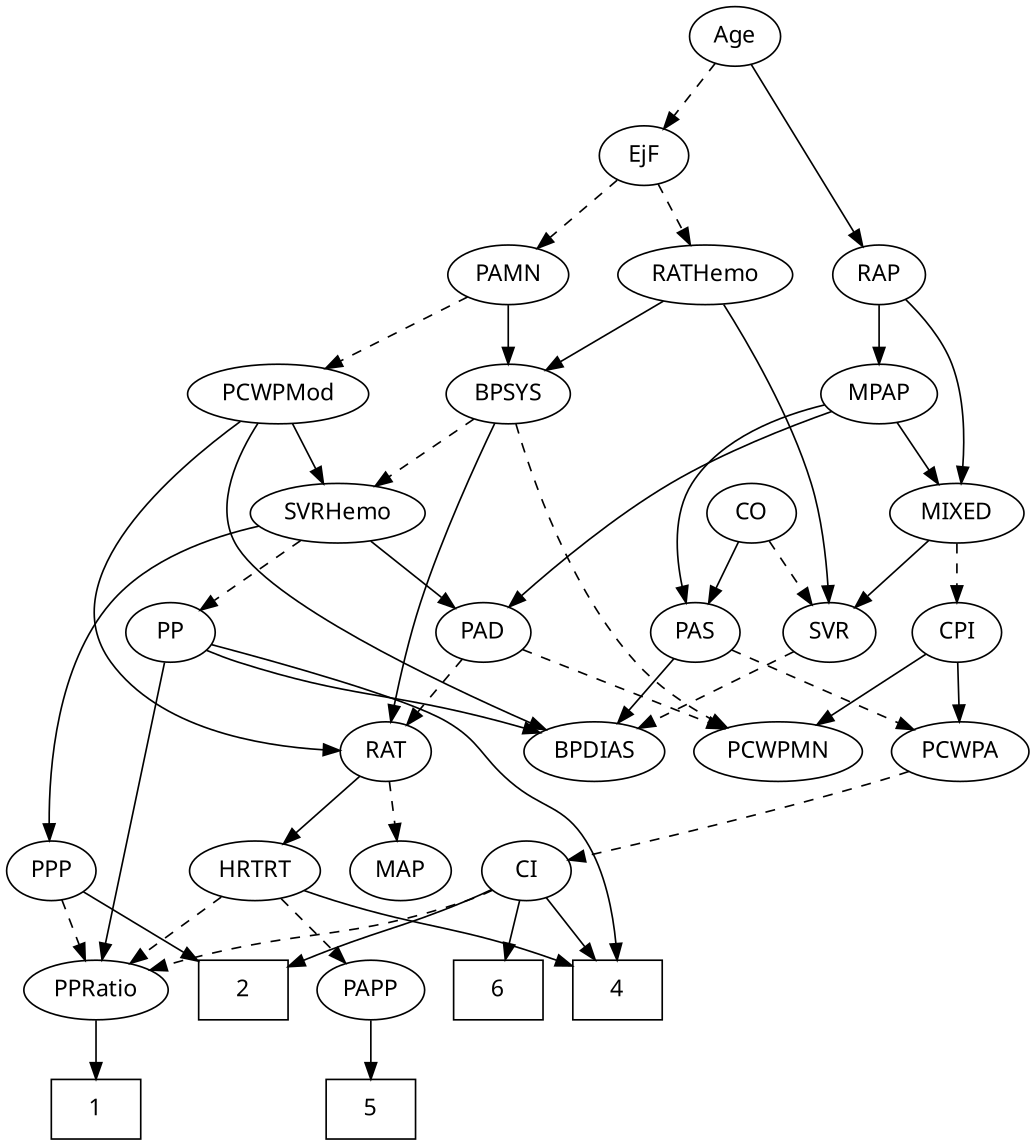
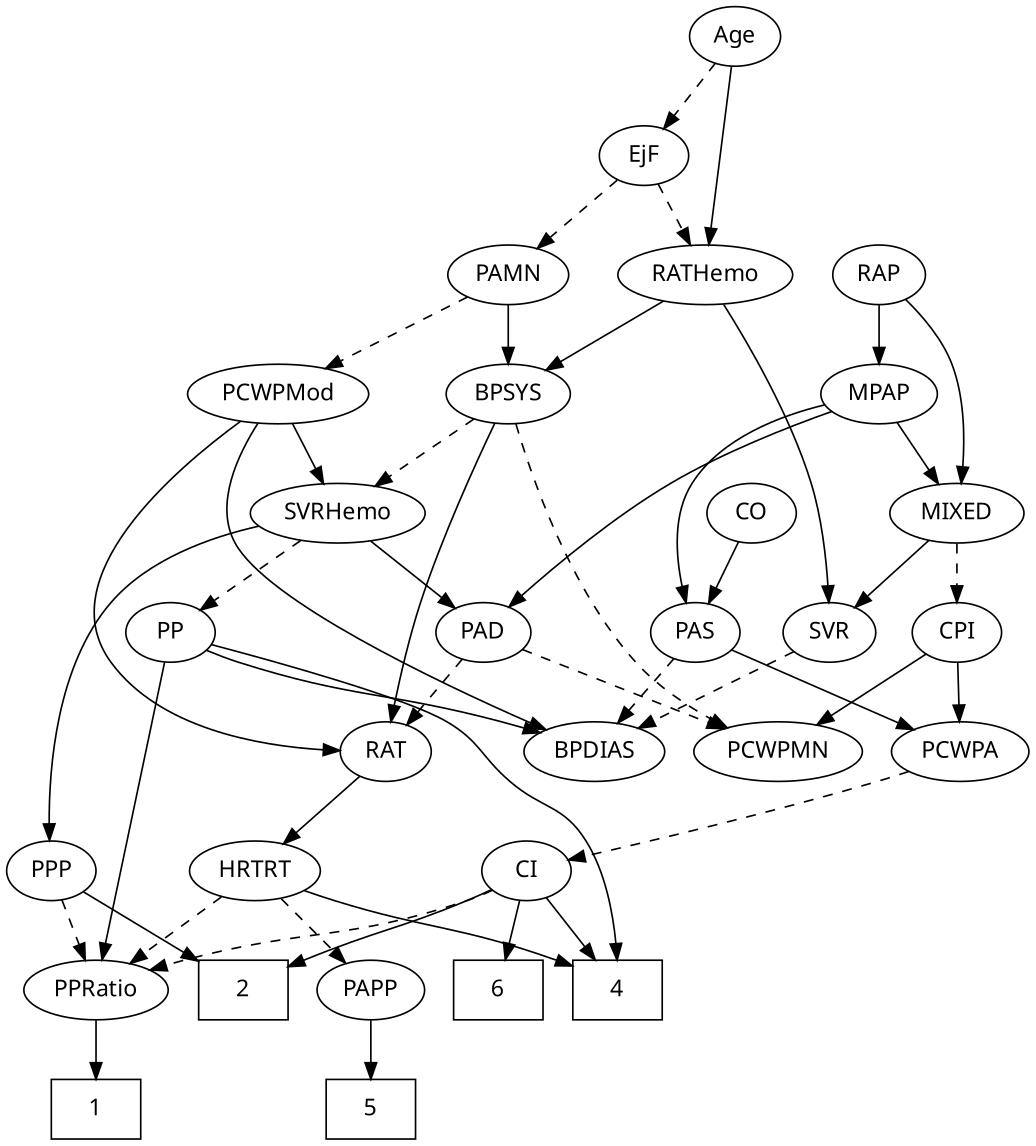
(803, 148) -> (721, 147)
(786, 566) -> none
(662, 673) -> (662, 673)
(815, 686) -> (815, 686)
(401, 871) -> none
